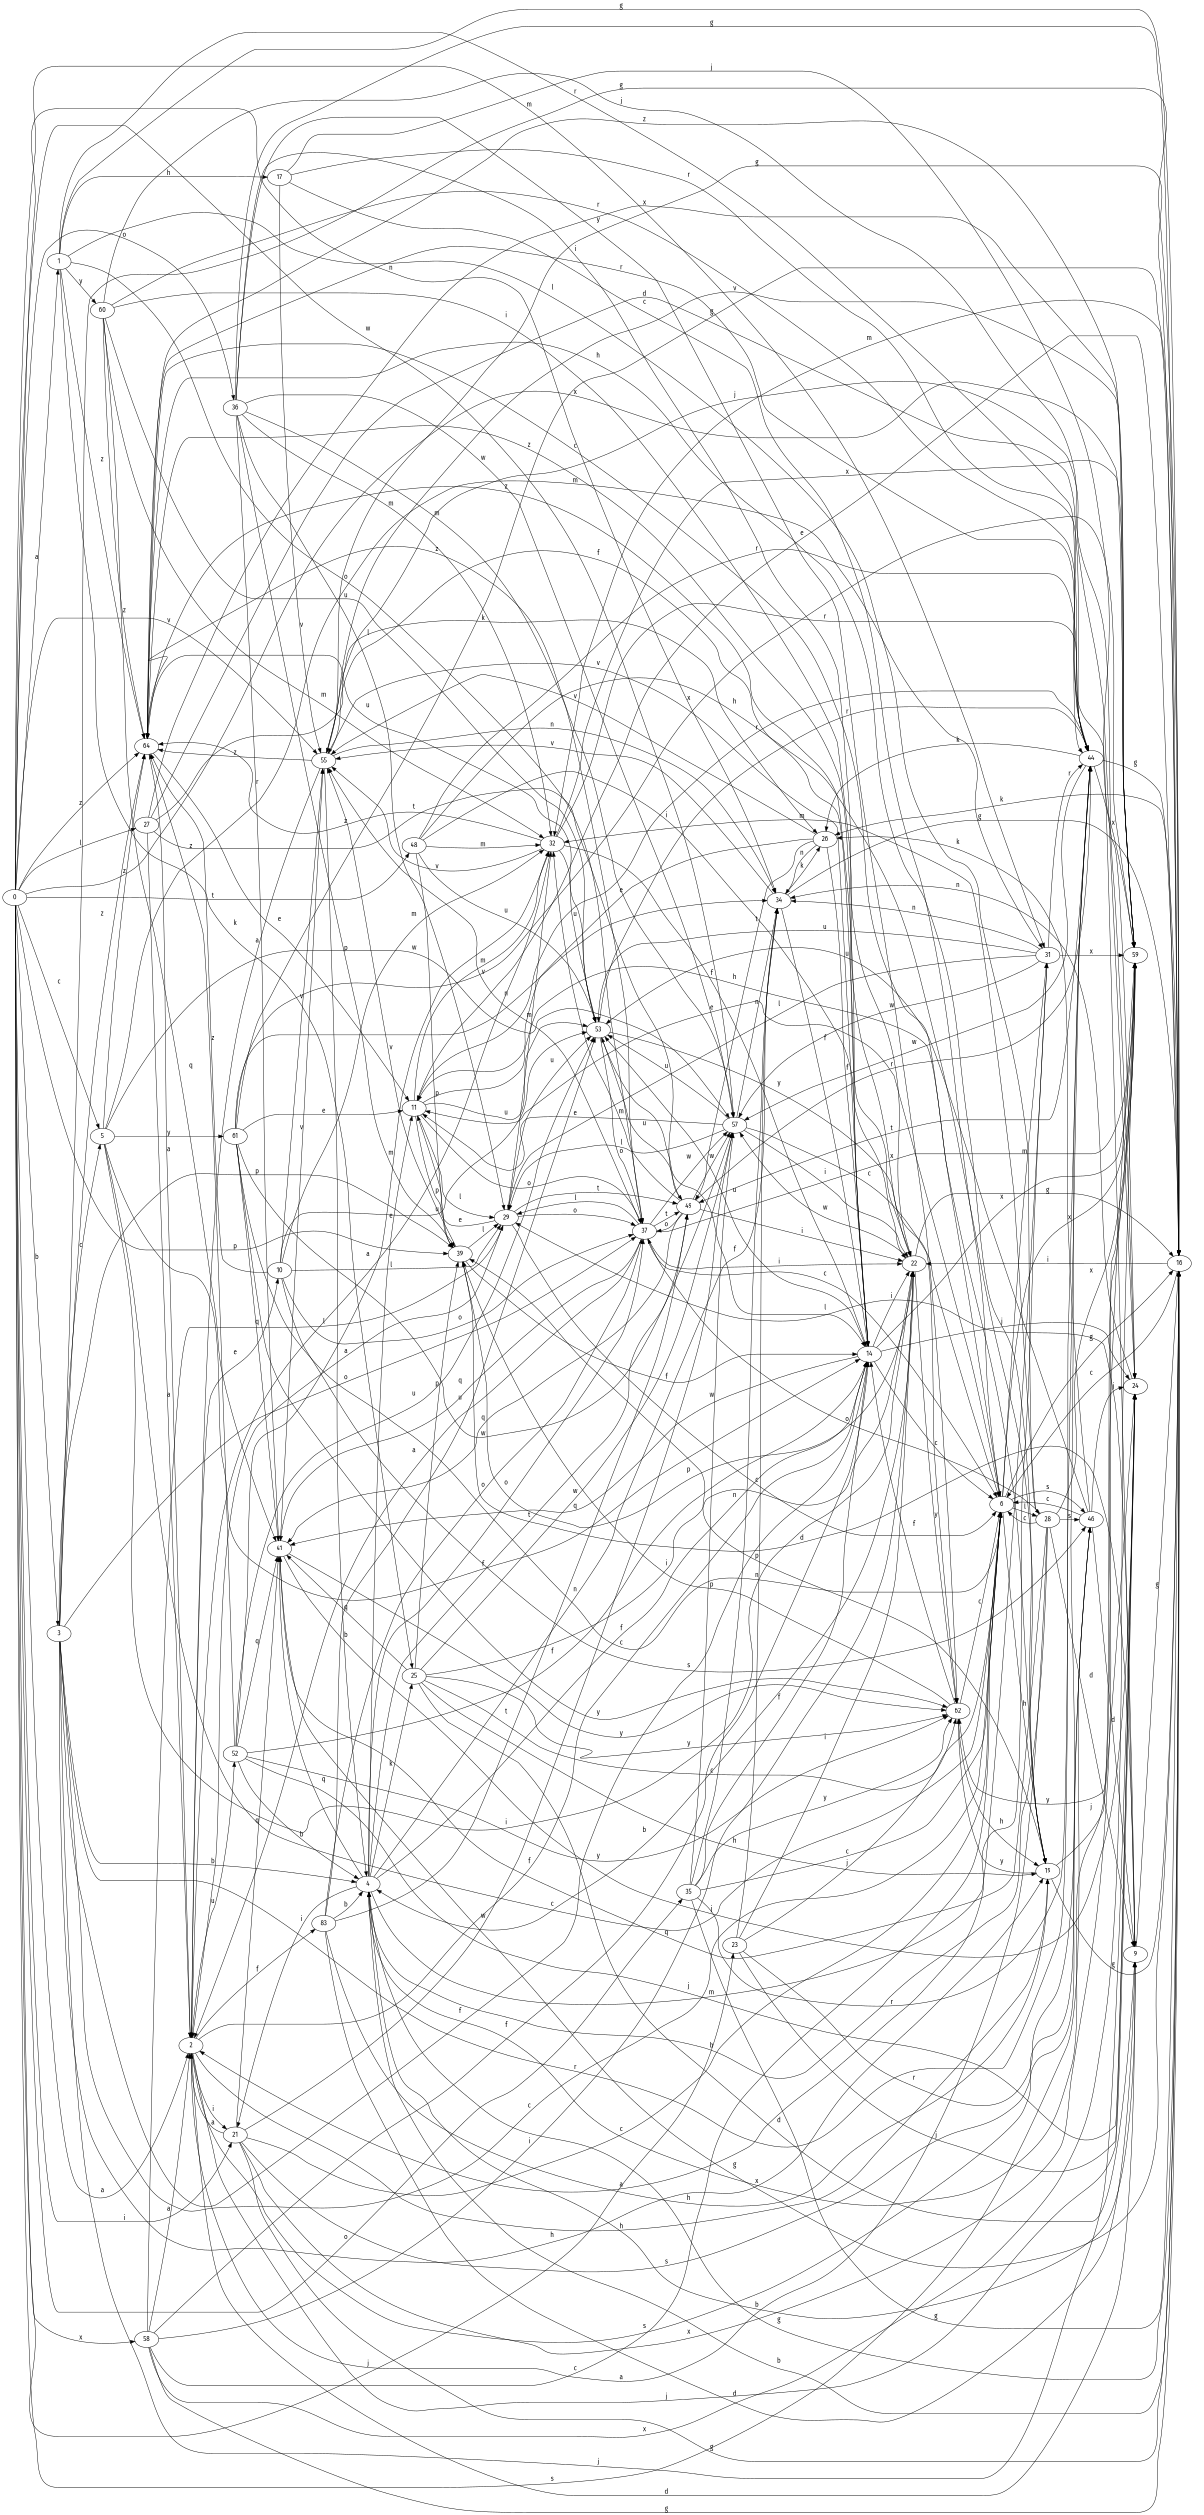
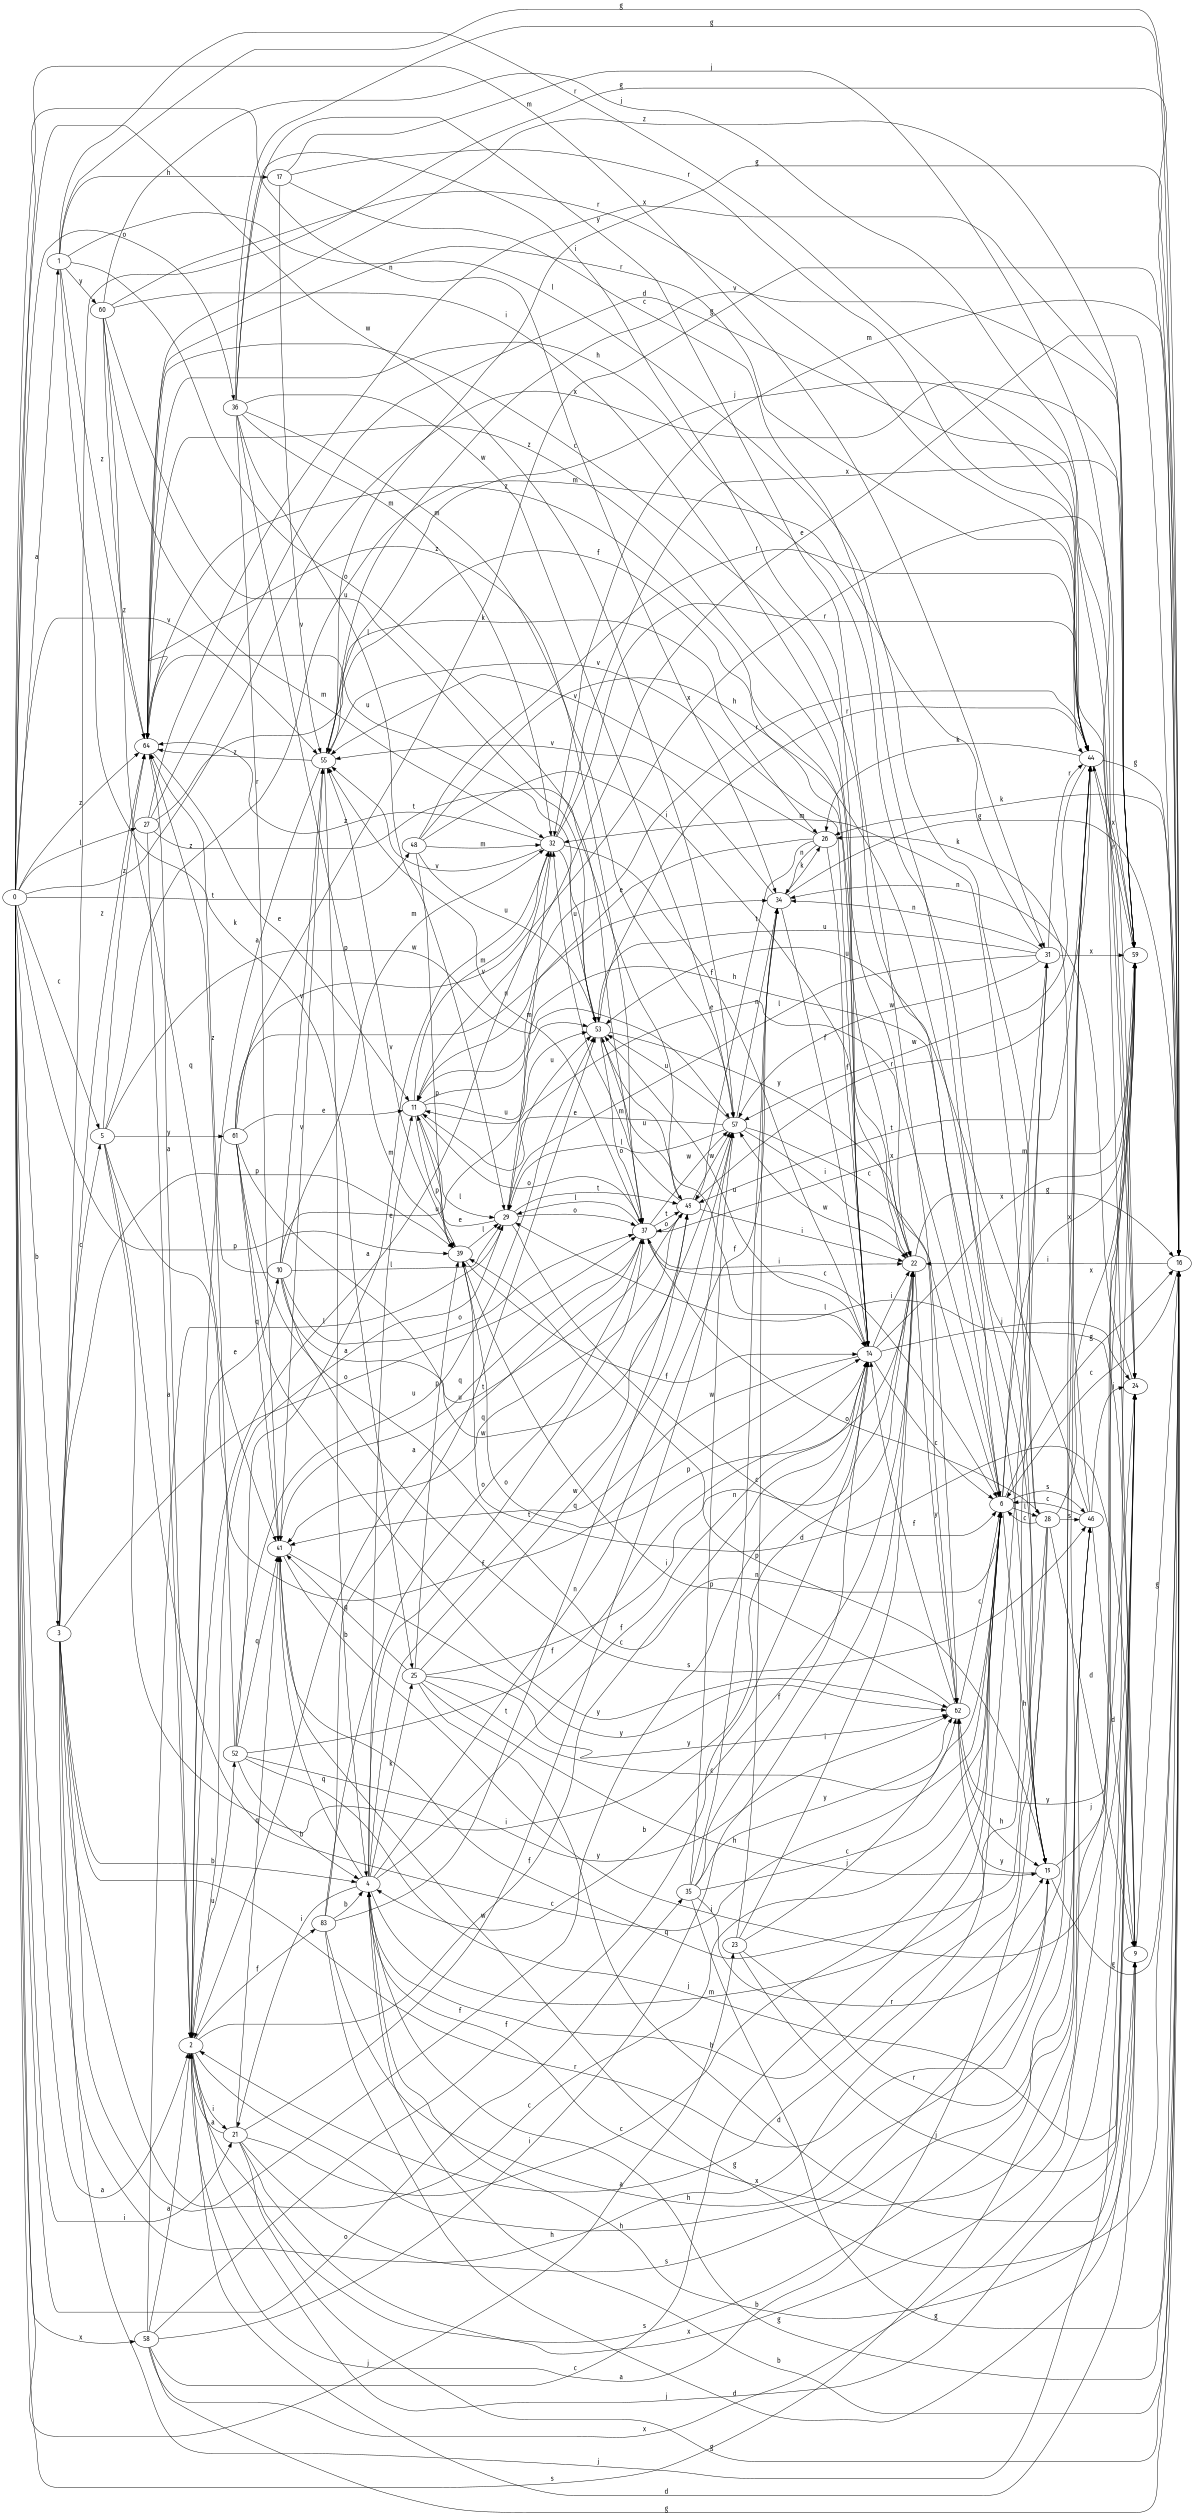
(561, 729) -> none
none -> (1123, 899)
none -> (482, 1394)
